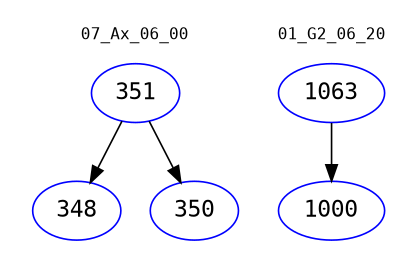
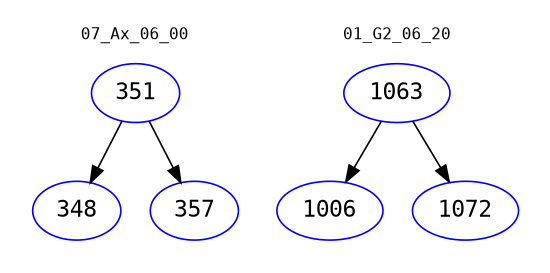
(194, 211) -> (194, 211)
(332, 211) -> (330, 211)
none -> (466, 211)
